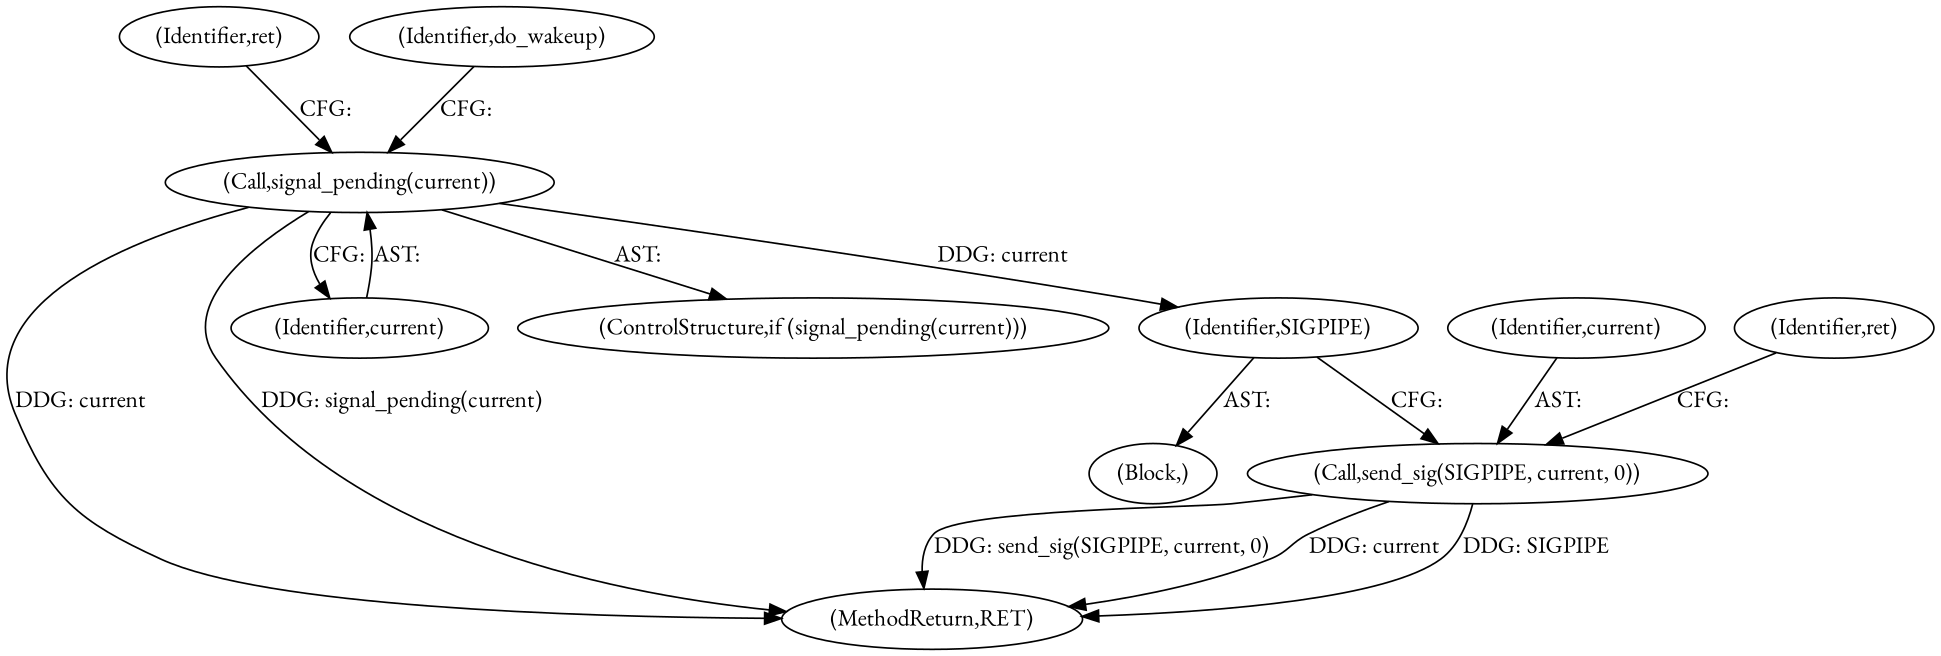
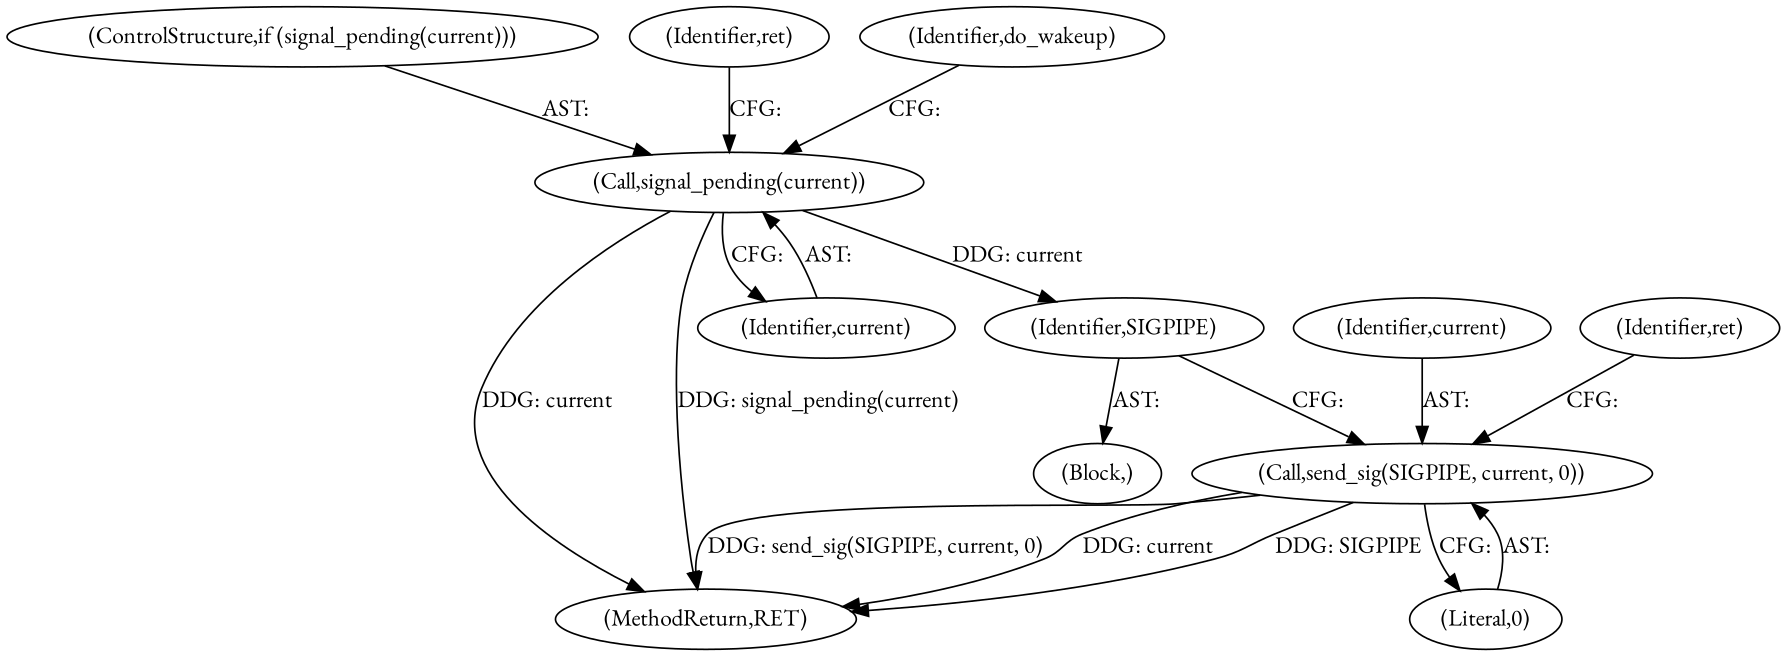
(576, 252) -> (510, 108)
none -> (1486, 619)
